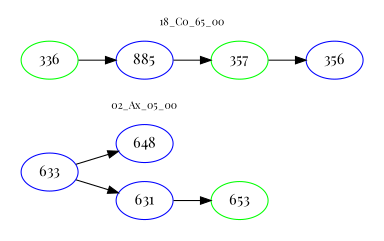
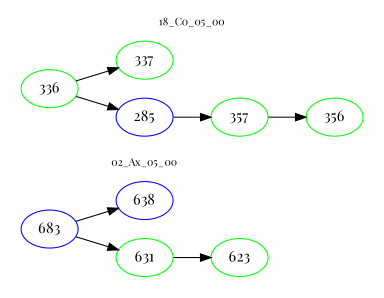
(192, 23) -> (192, 23)
none -> (145, 60)
(145, 60) -> (145, 117)
(335, 60) -> (335, 117)
(145, 144) -> (145, 201)
(50, 172) -> (50, 229)
(145, 201) -> (145, 258)
(240, 201) -> (240, 258)
